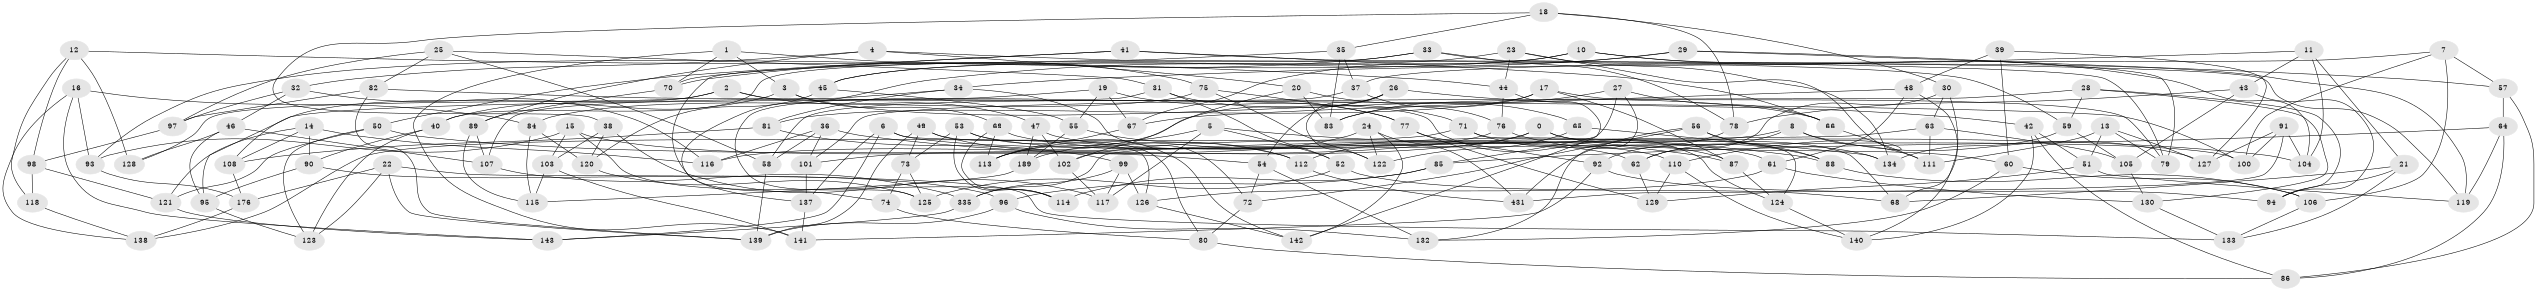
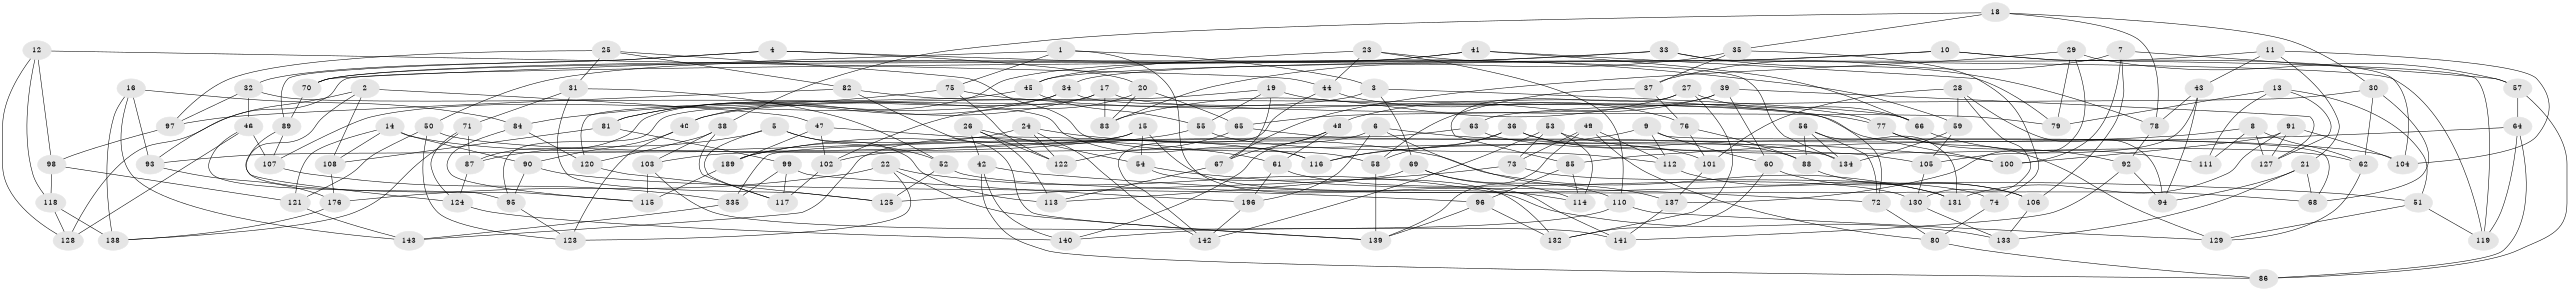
none -> (1484, 113)
(1540, 126) -> (1647, 126)
(1930, 146) -> none
(1143, 203) -> (1249, 203)
(1518, 203) -> (1955, 203)
none -> (60, 222)
